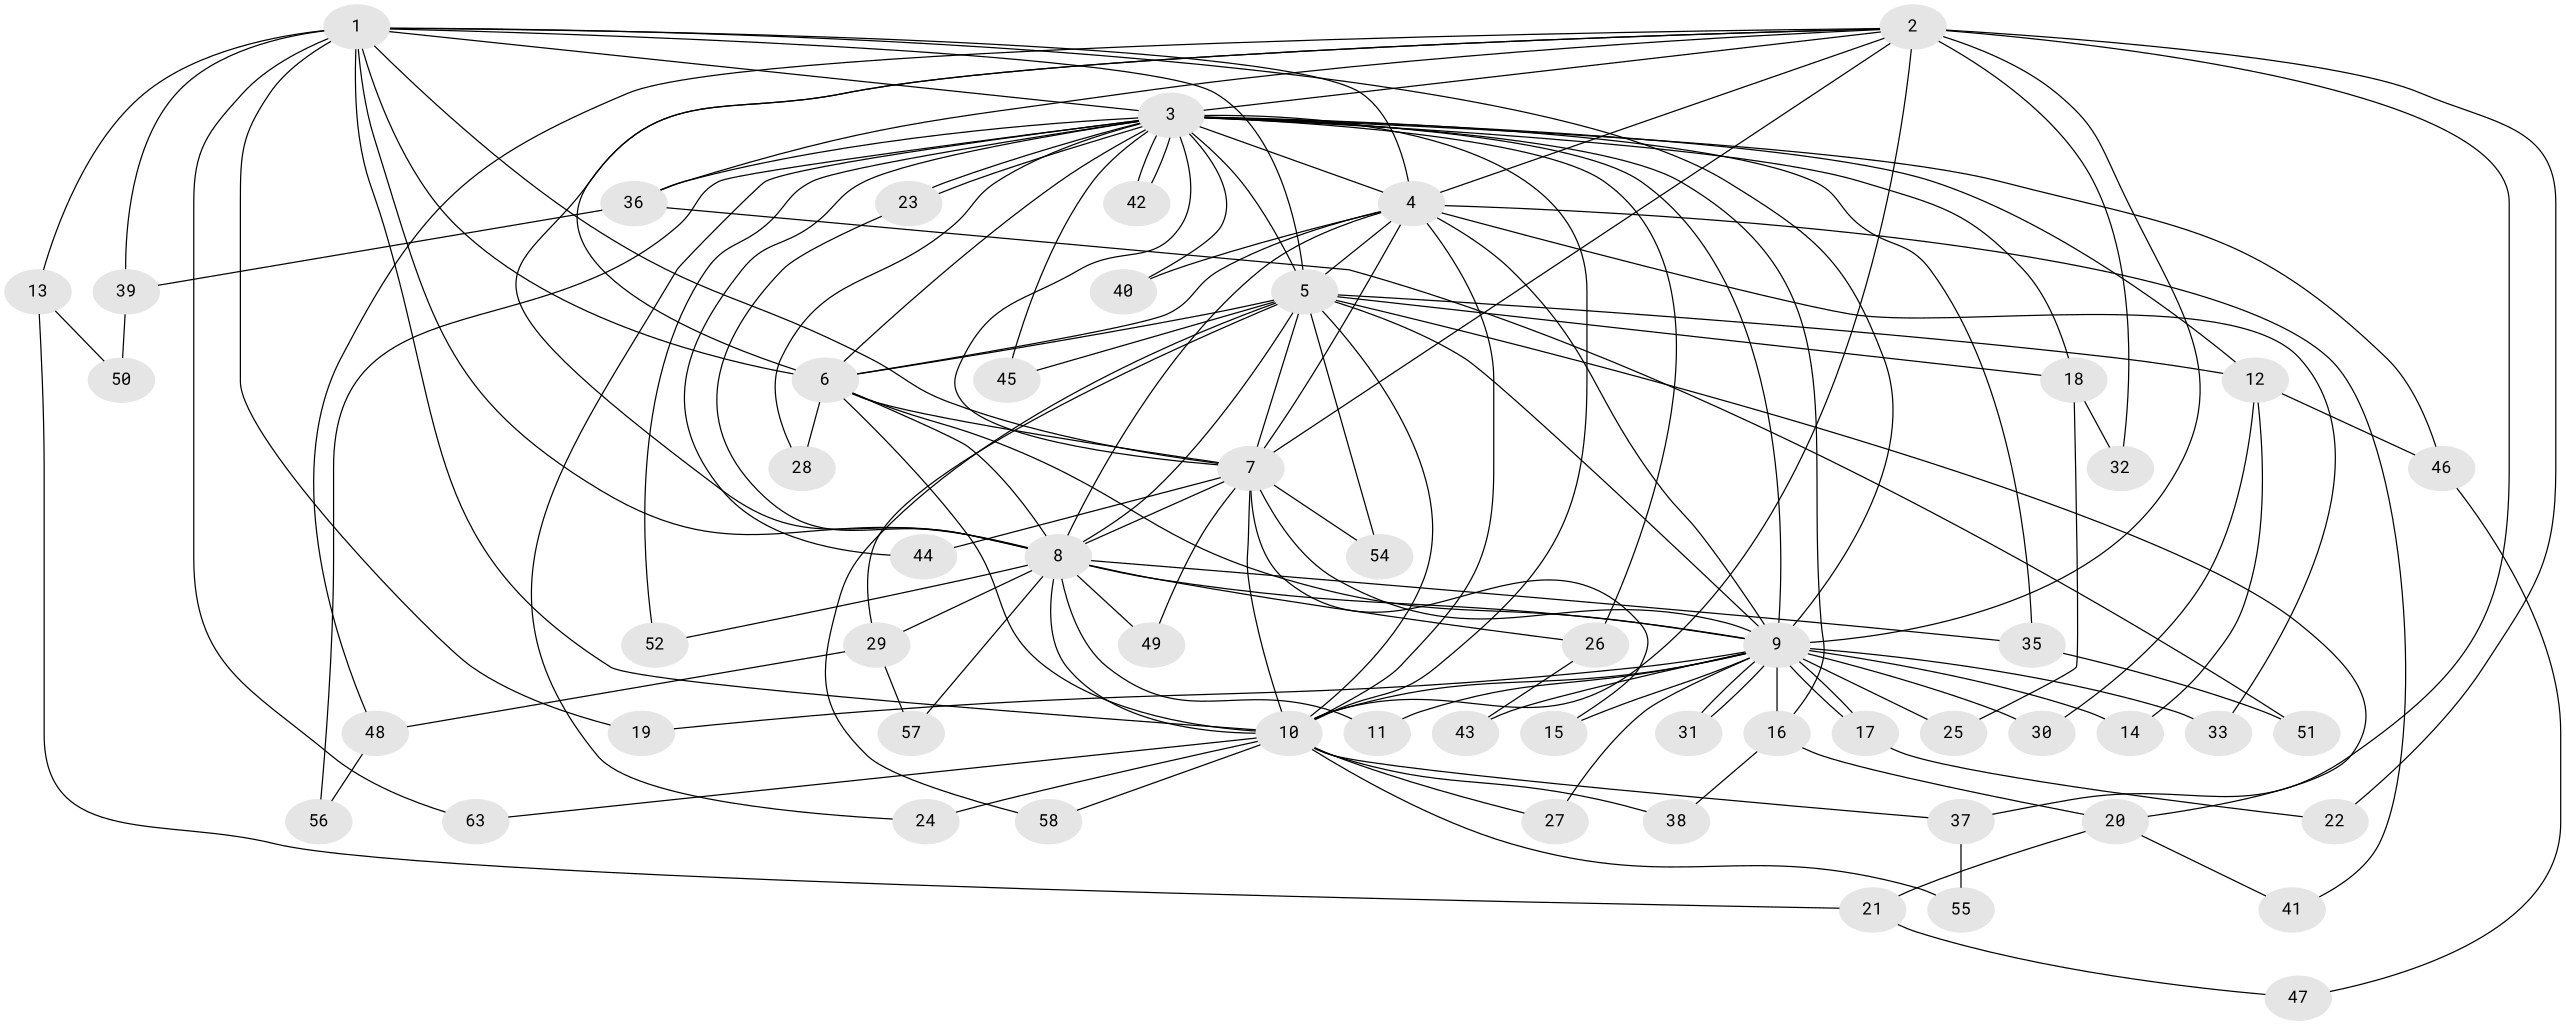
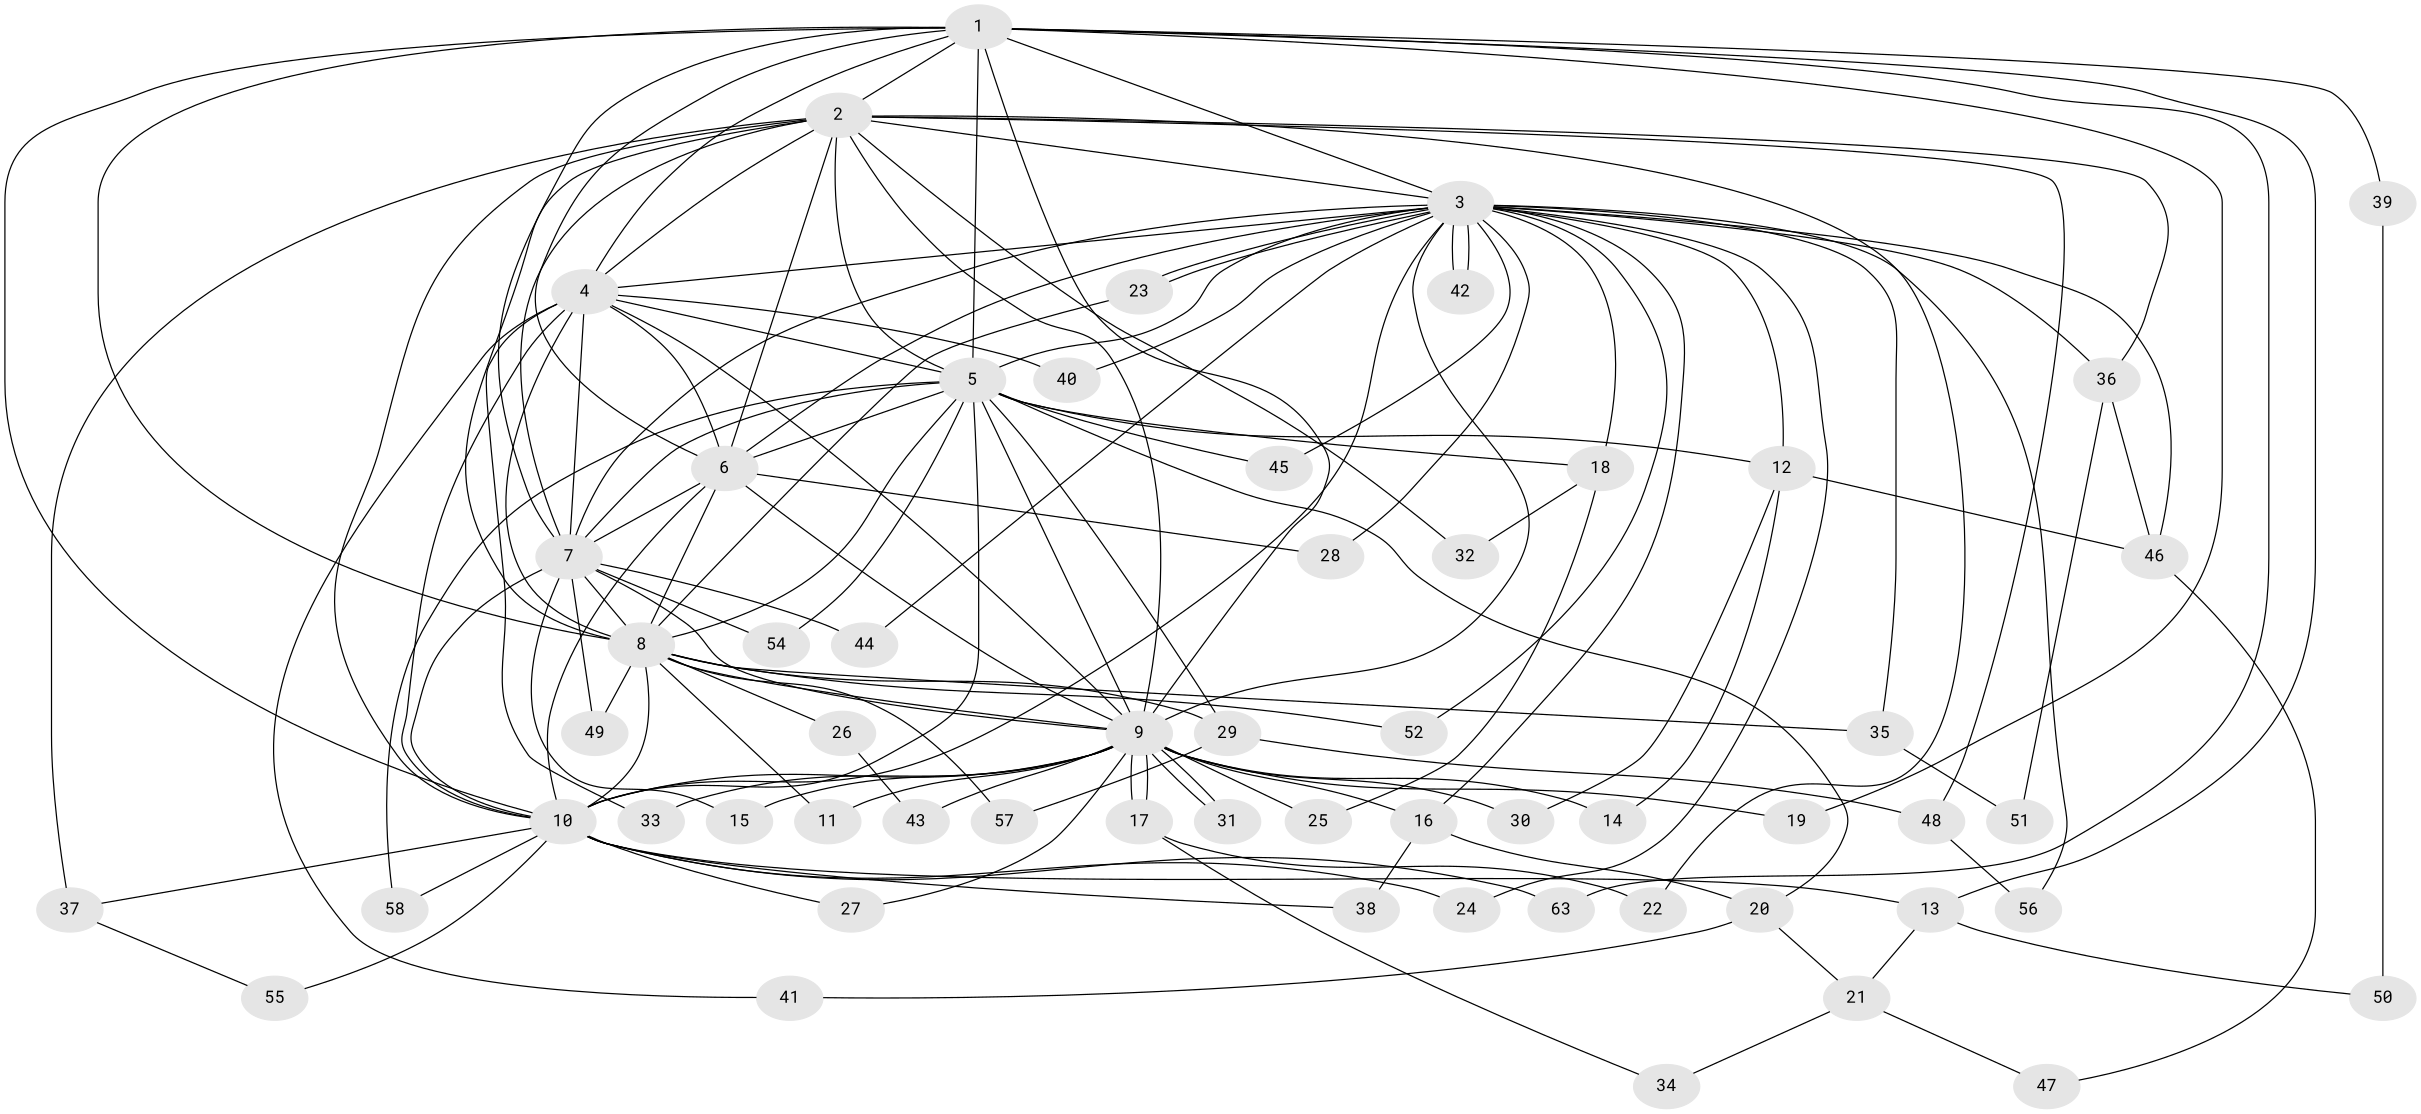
none -> (909, 71)
(1627, 206) -> none
(380, 248) -> (2131, 468)
none -> (850, 274)
none -> (1209, 879)
none -> (1667, 1087)
